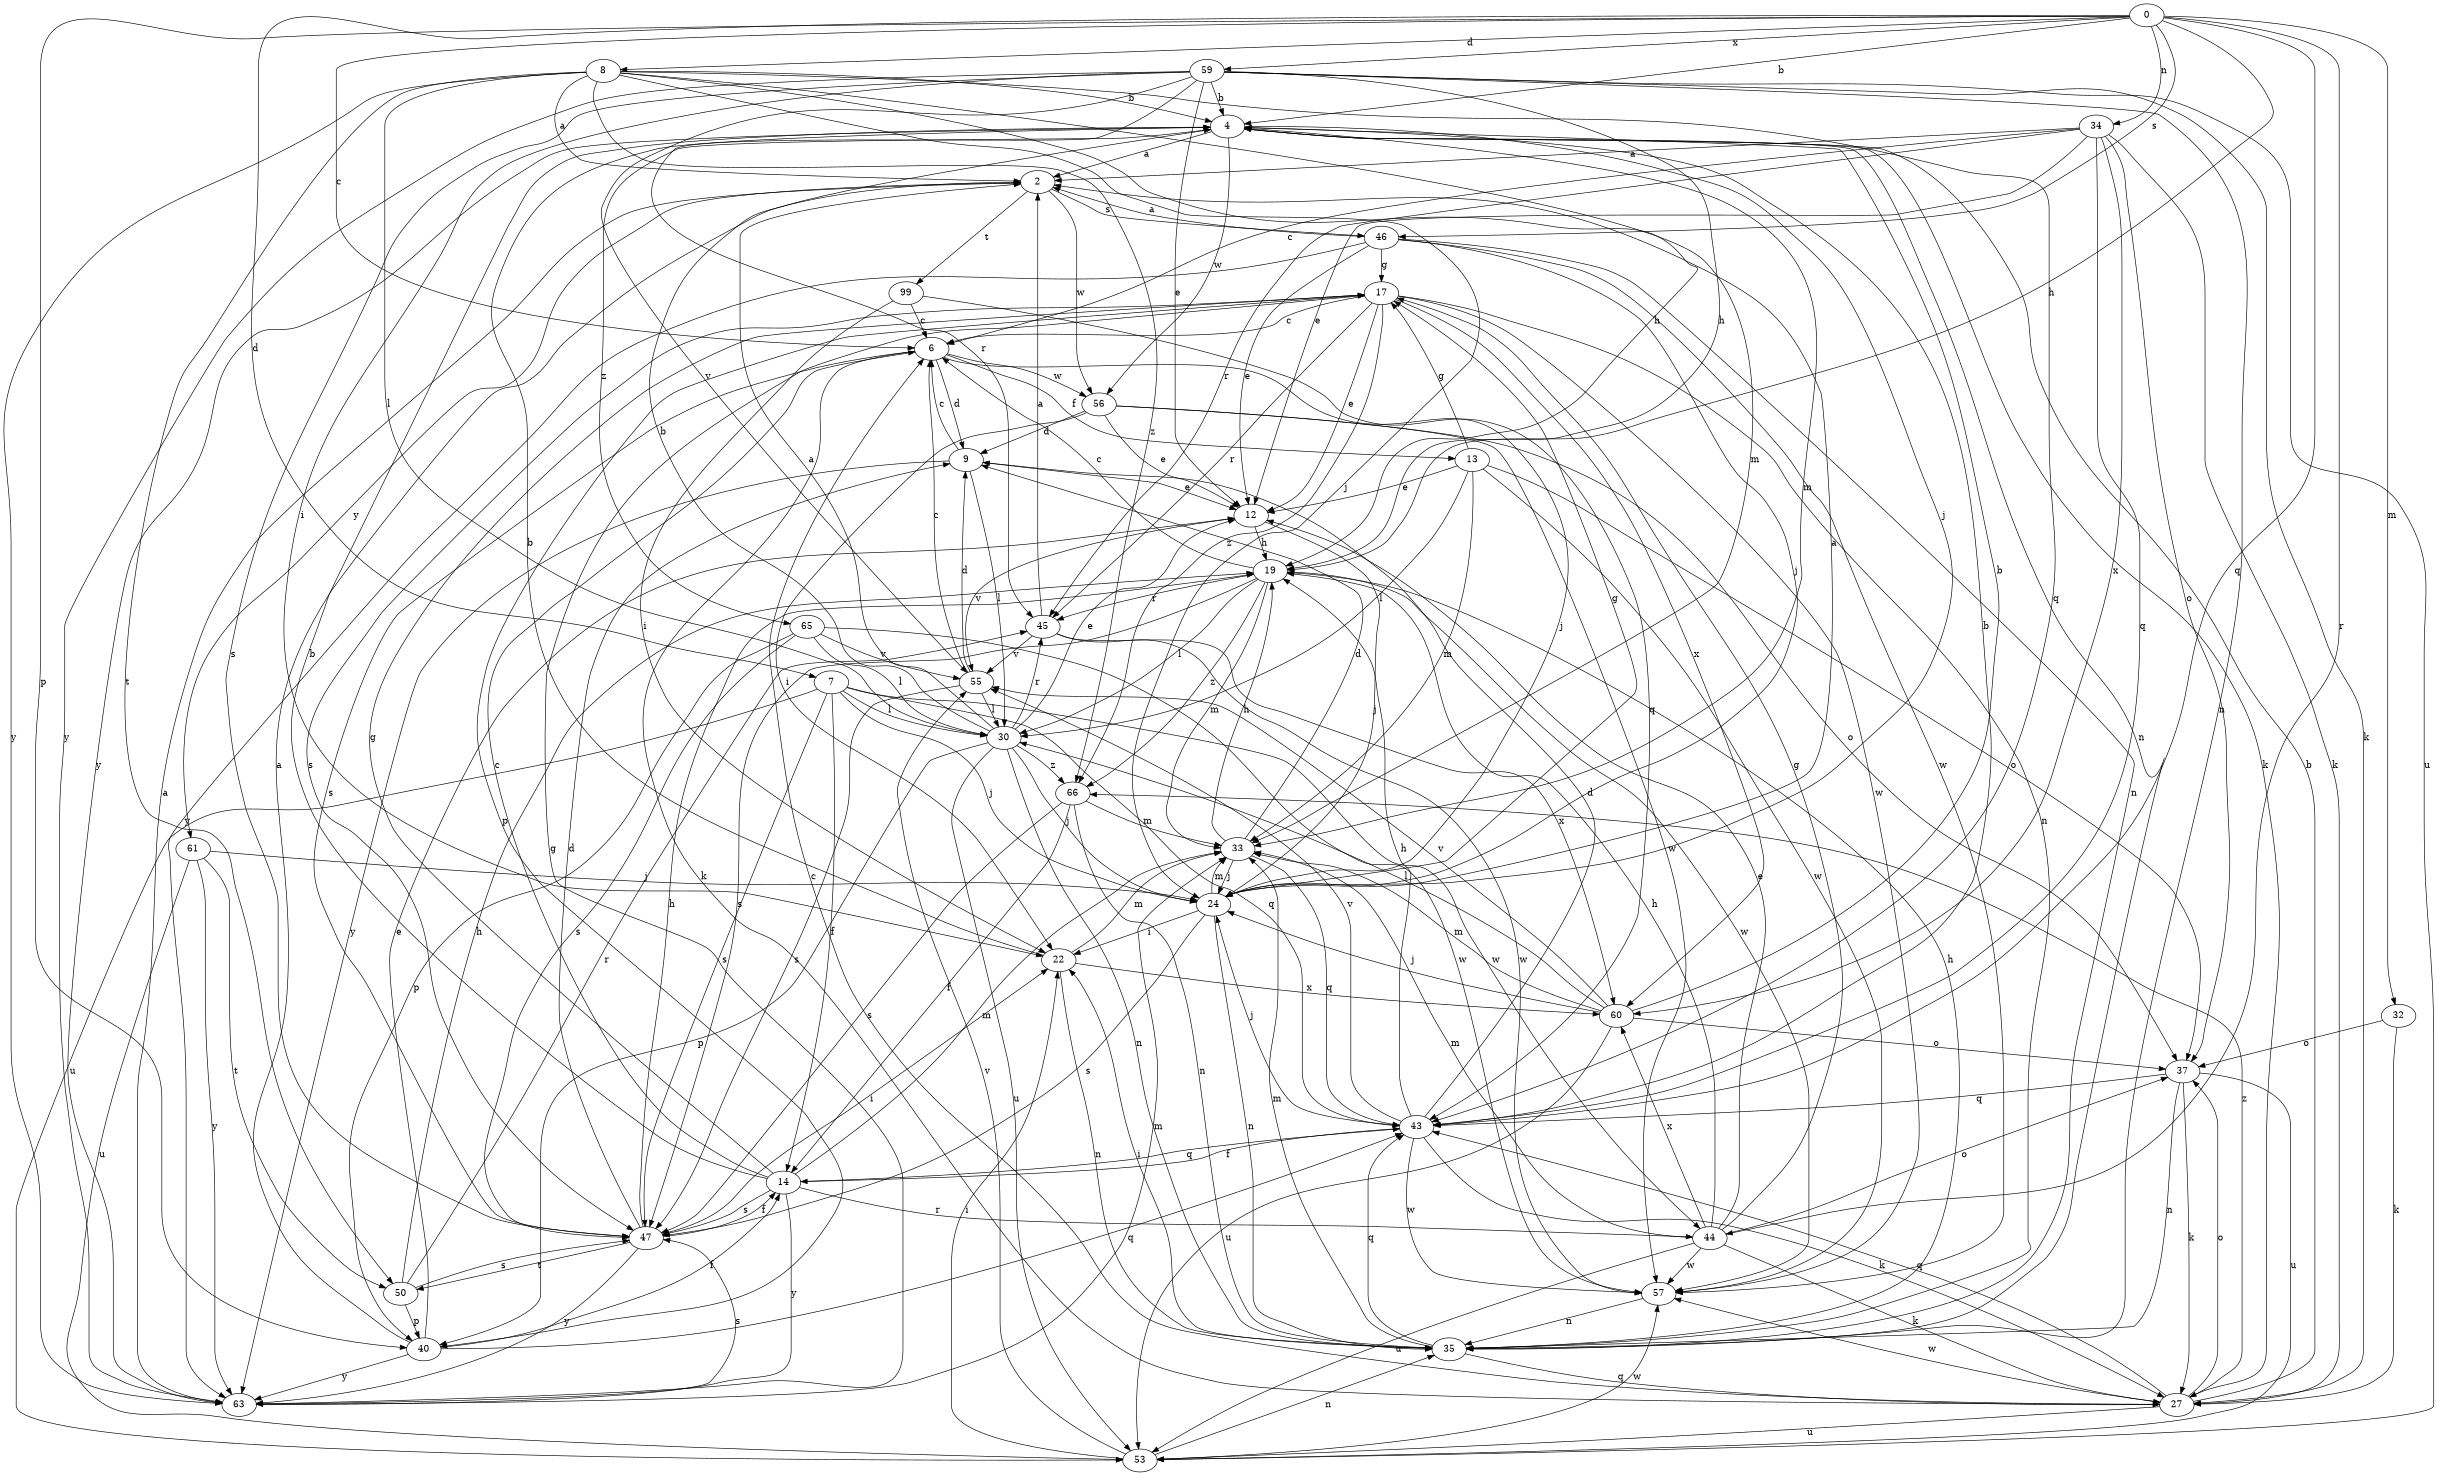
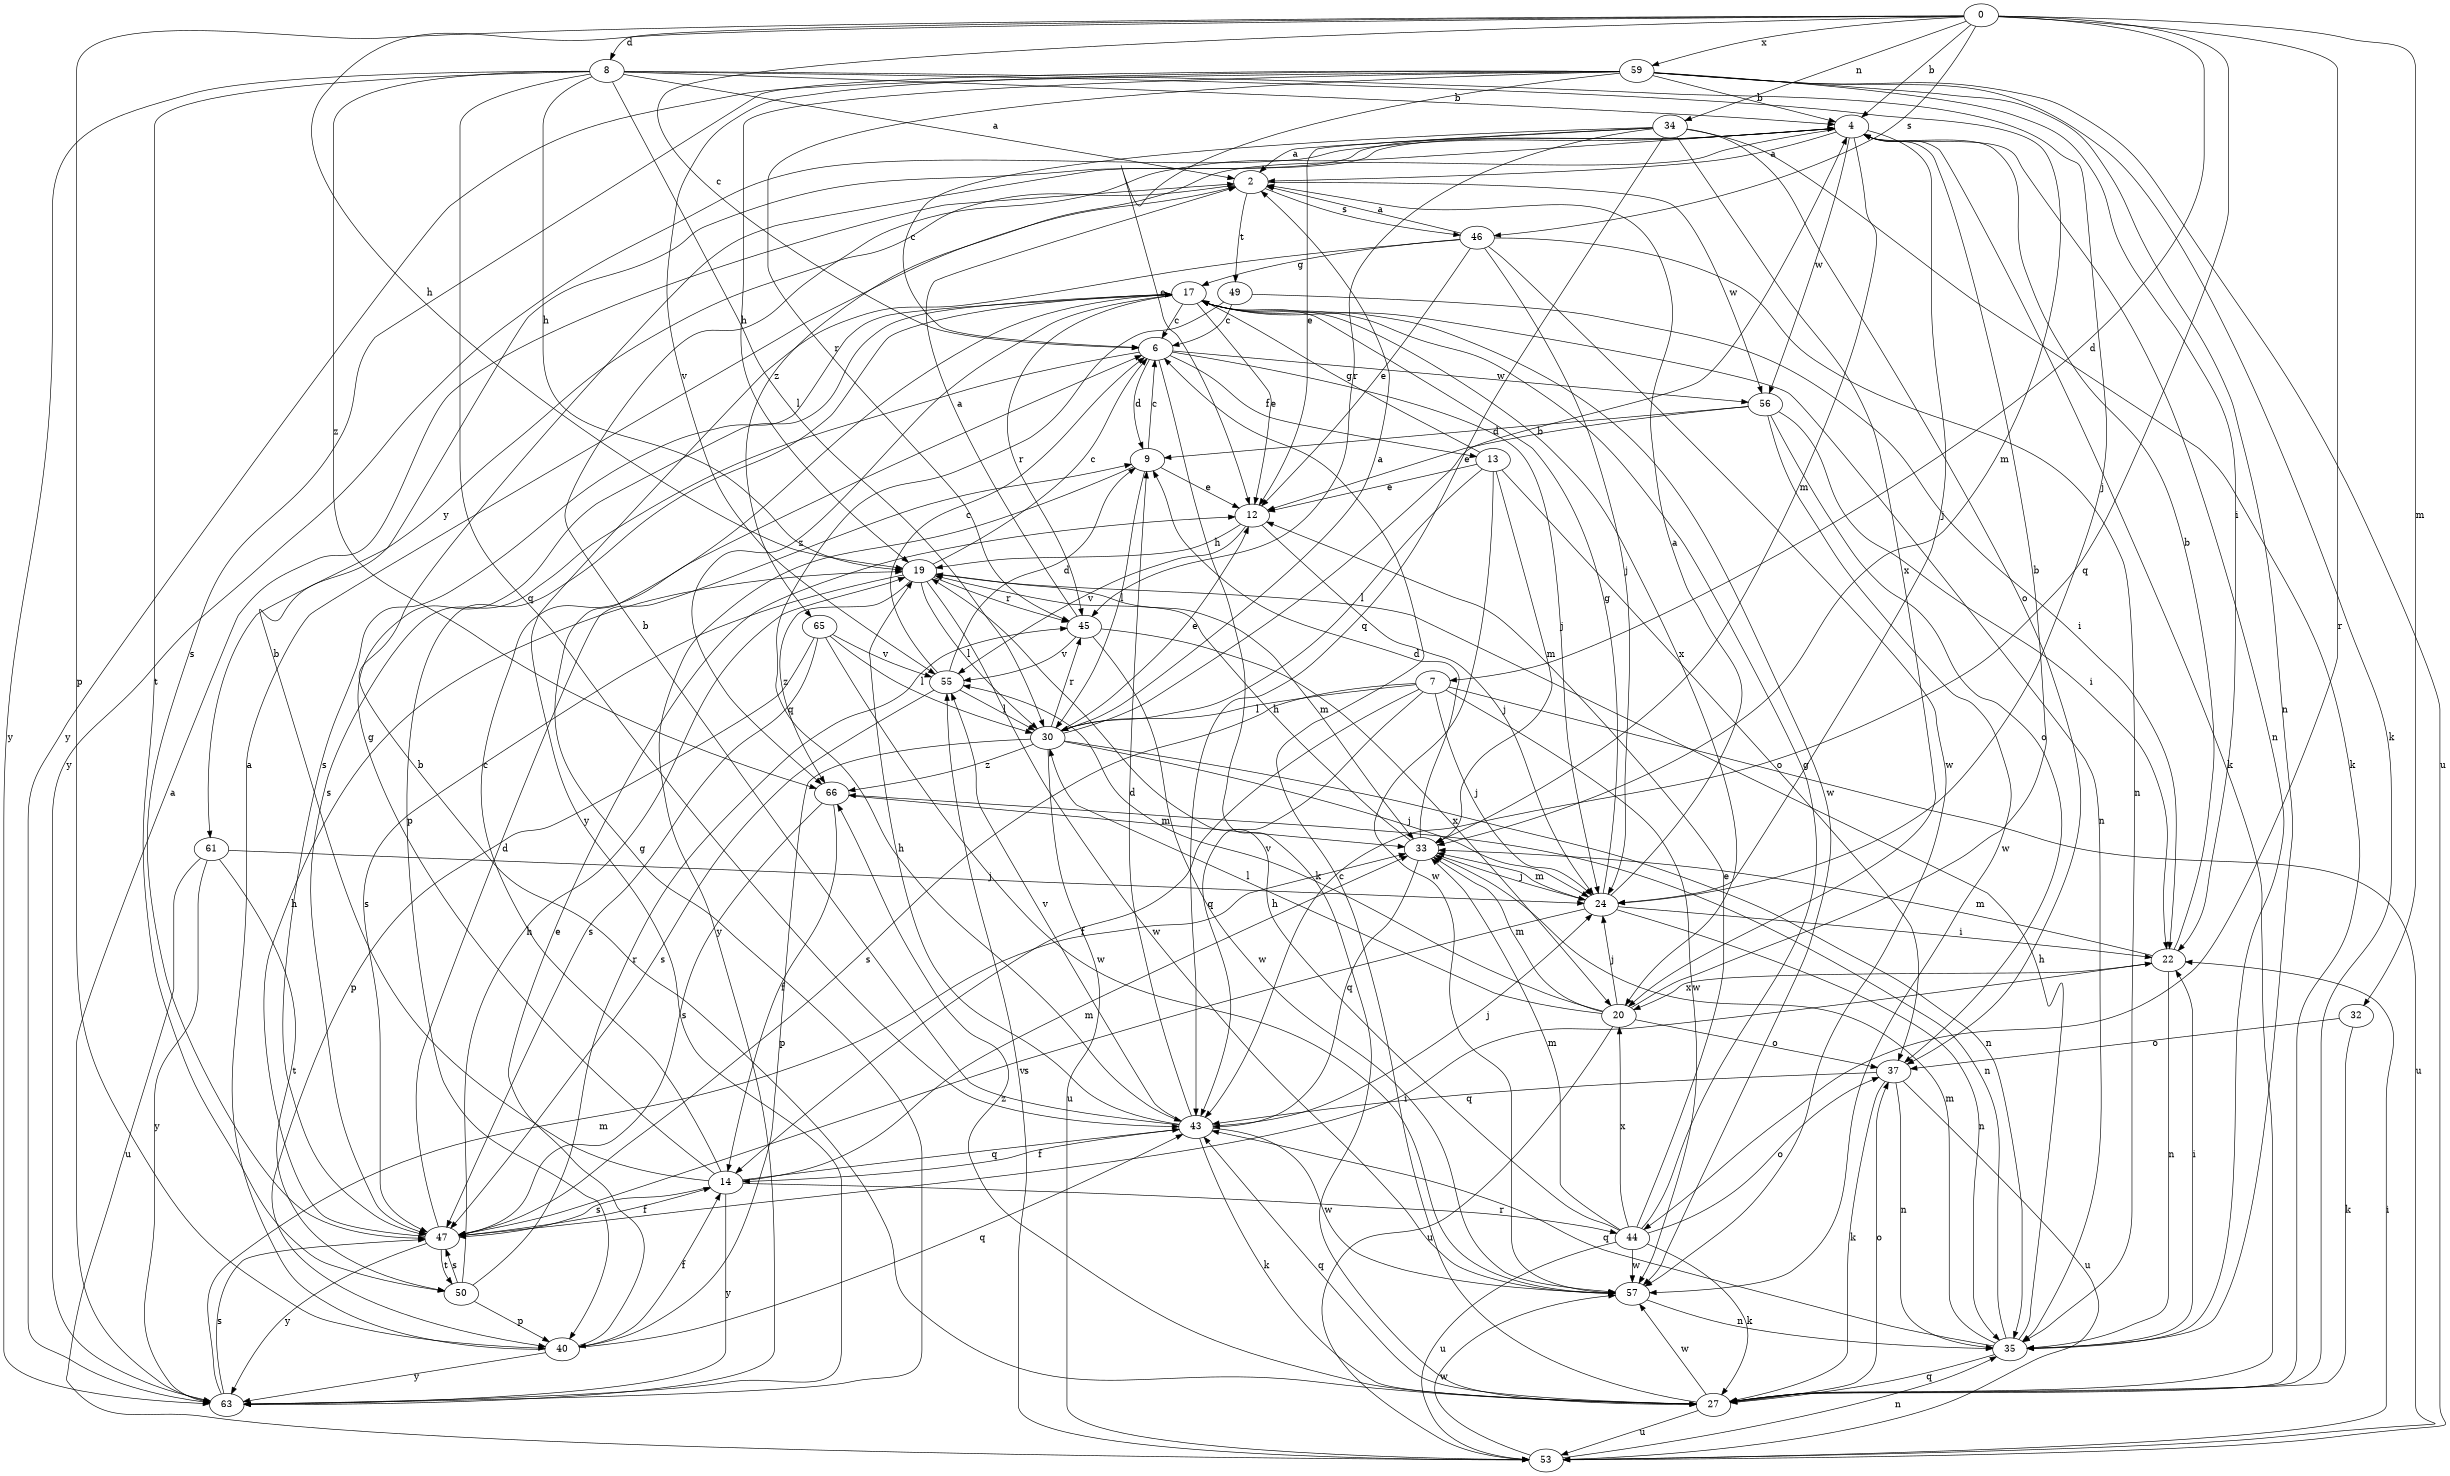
(906, 293) -> (1235, 293)
(1370, 845) -> (1689, 946)
(1617, 1016) -> (1619, 1016)
(1206, 1131) -> (1651, 880)
